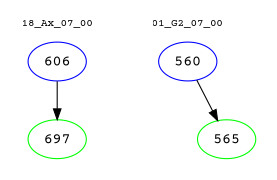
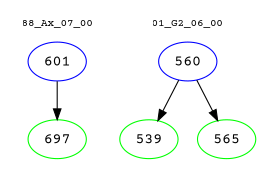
(58, 23) -> (58, 23)
(188, 23) -> (188, 23)
(57, 62) -> (57, 62)
none -> (149, 139)
